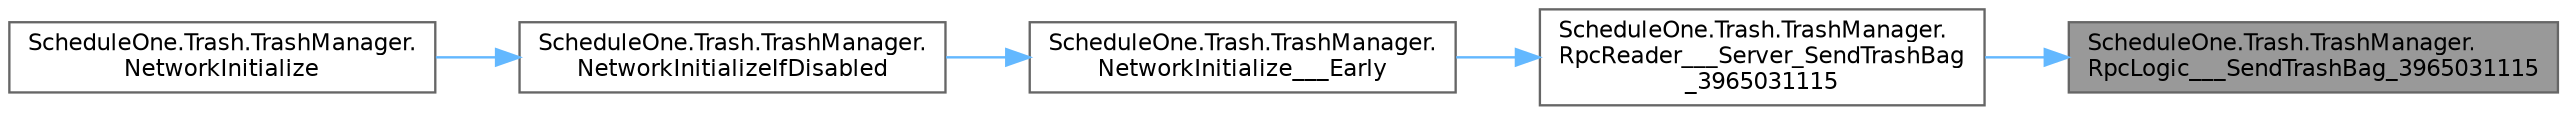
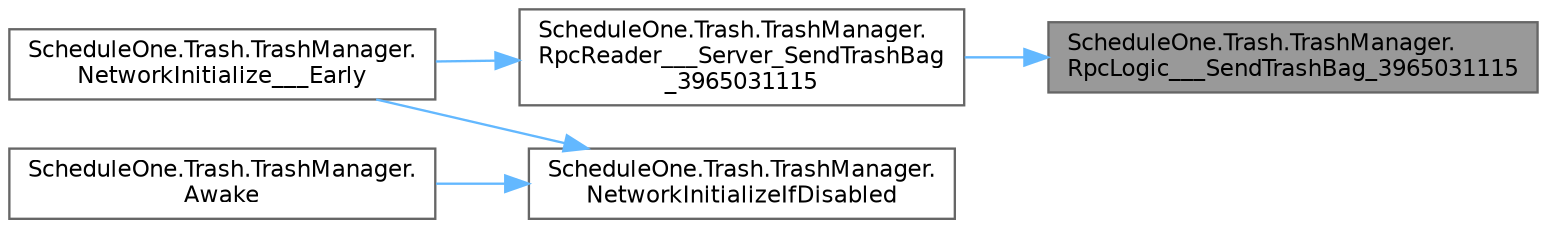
(222, 57) -> (222, 184)
(976, 57) -> (470, 121)
